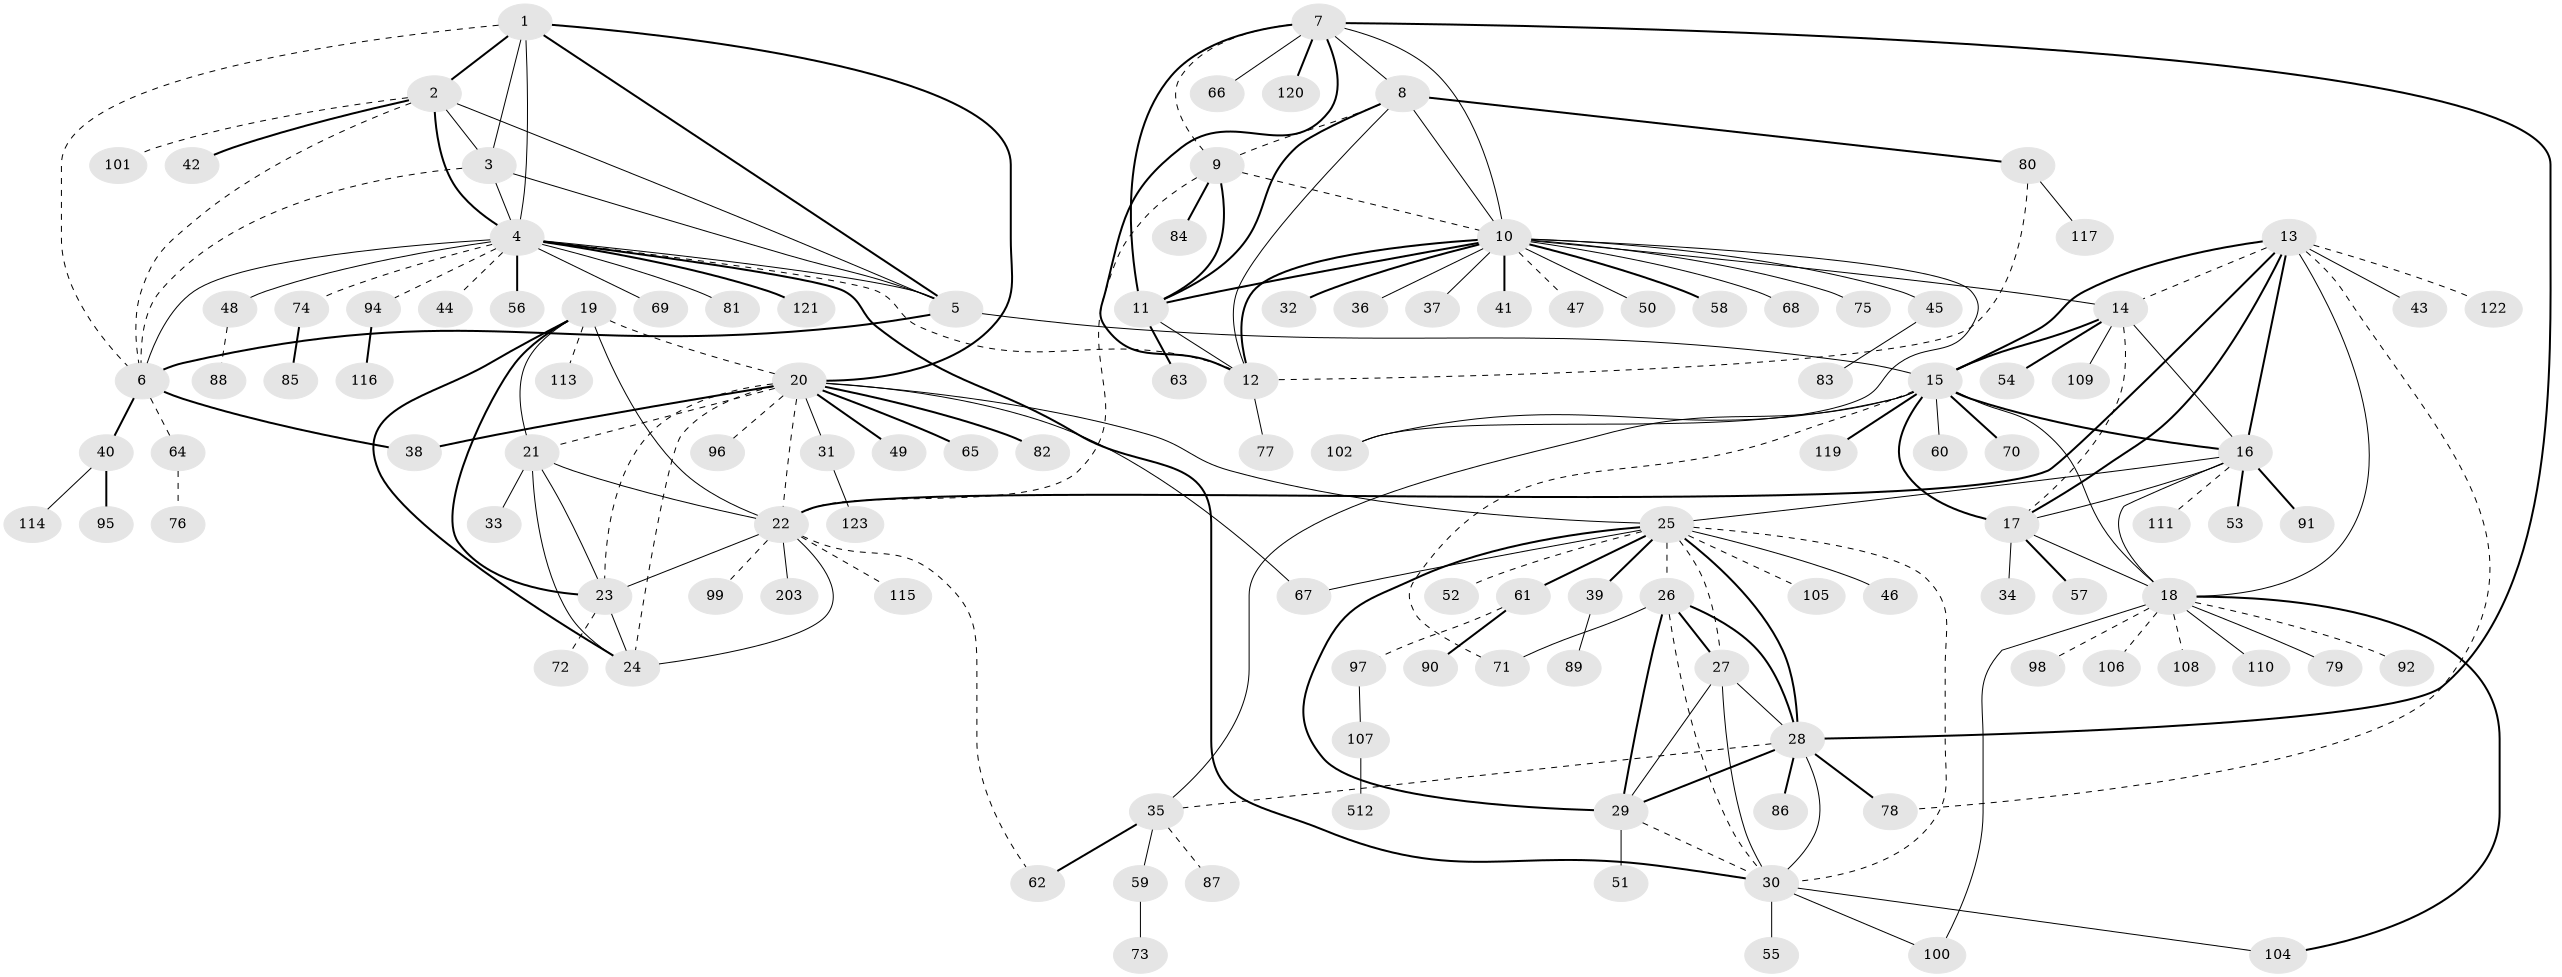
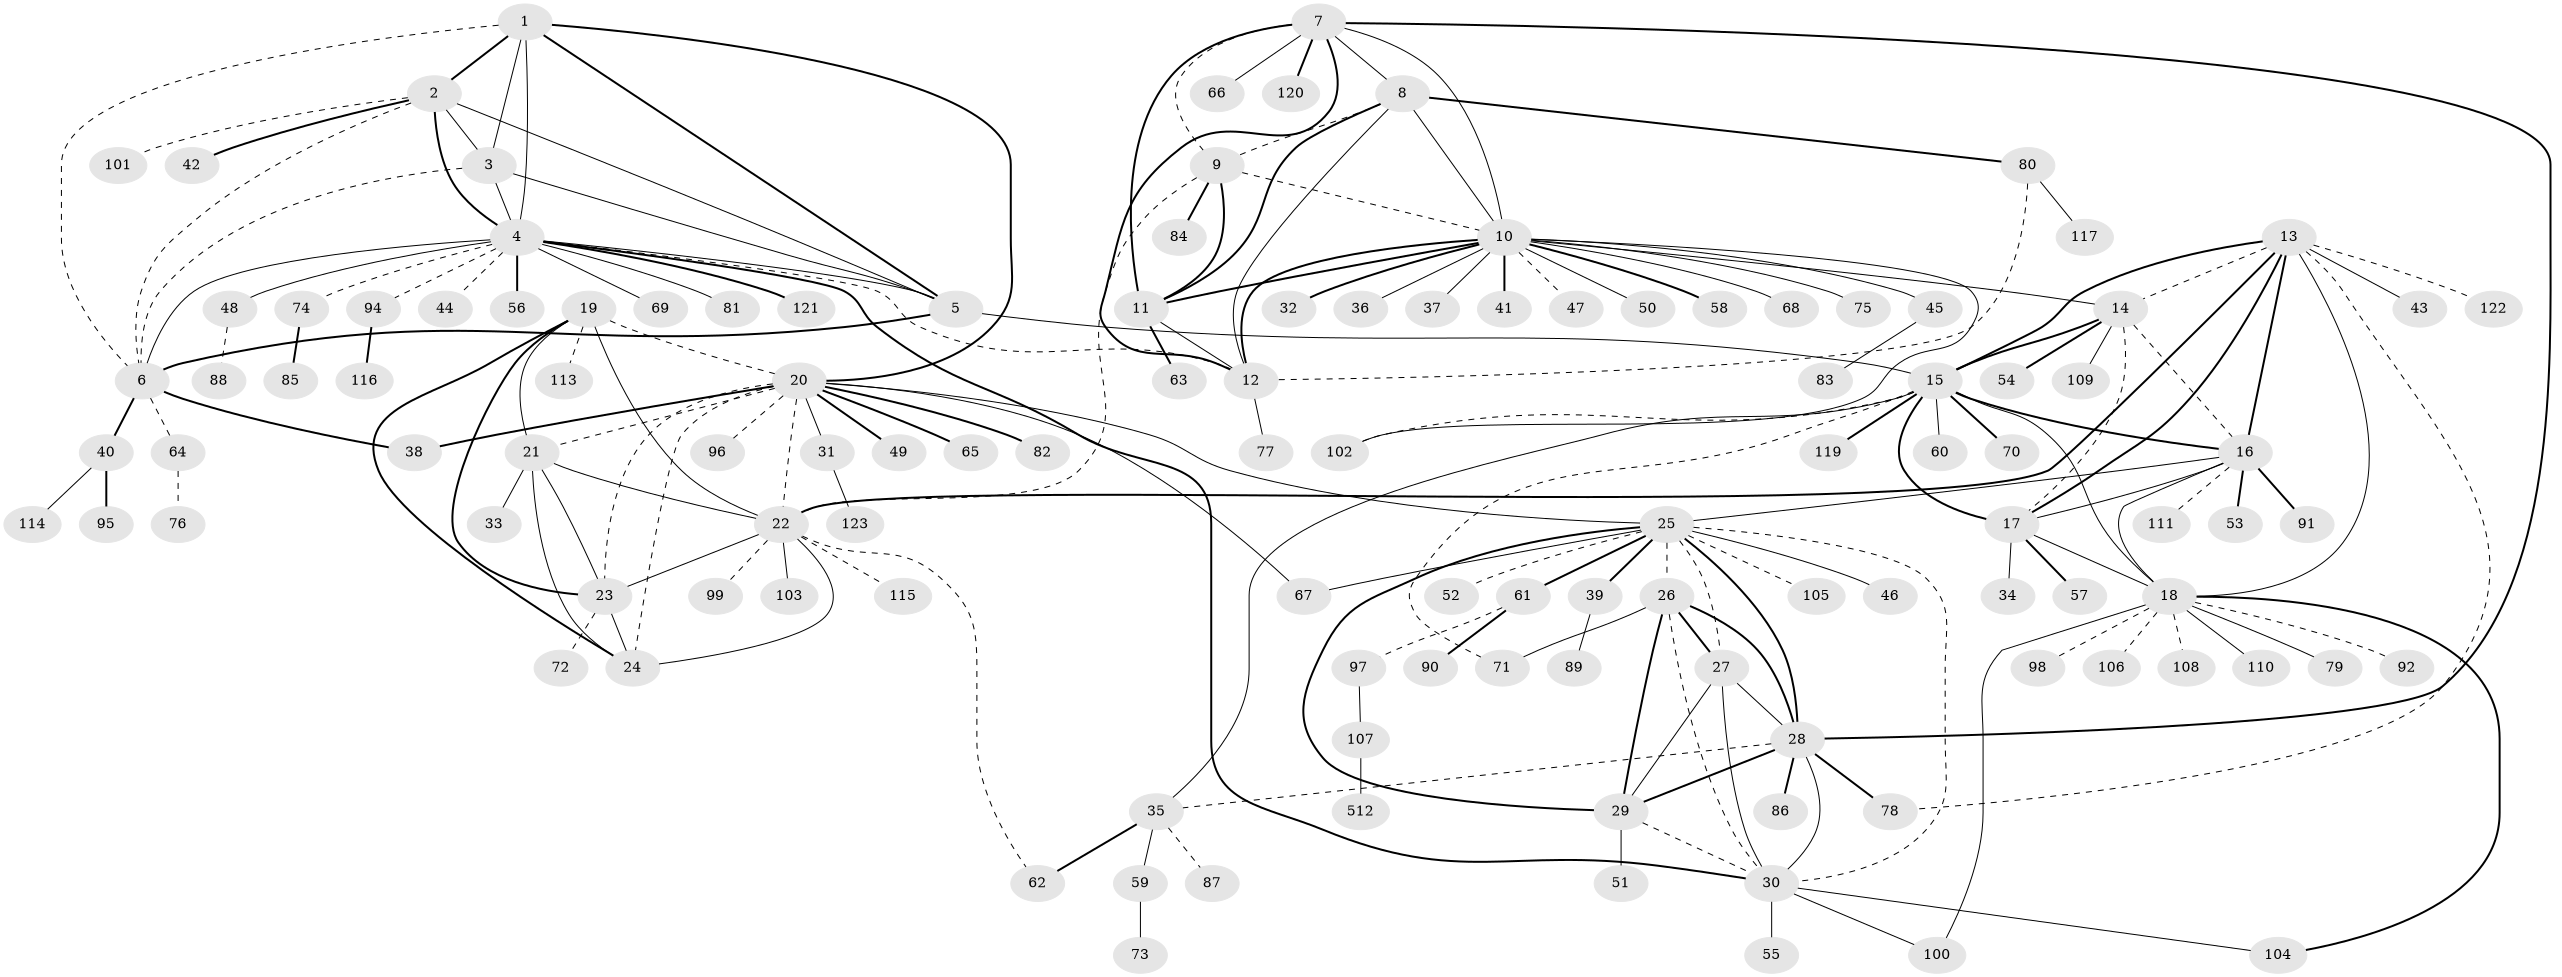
(2183, 381) -> (2183, 381)
(1638, 418) -> (1638, 418)
(789, 596) -> (789, 596)
